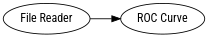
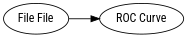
(47, 19) -> (36, 19)
